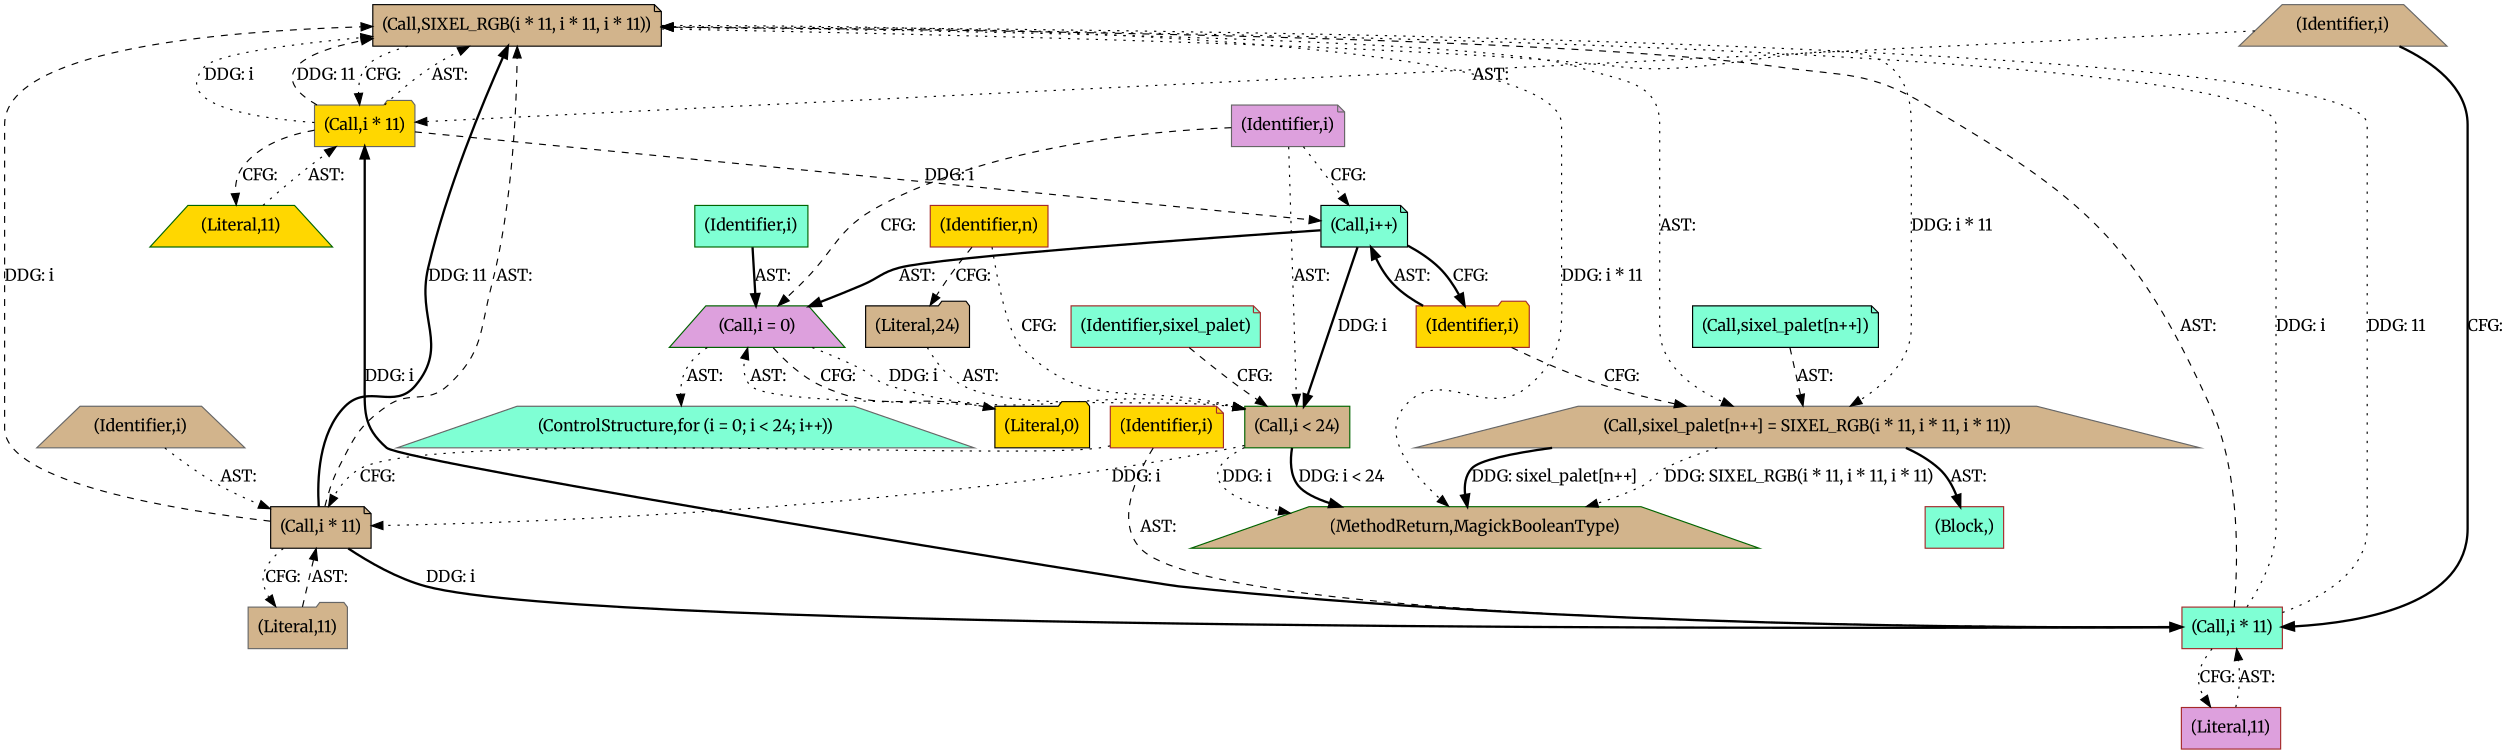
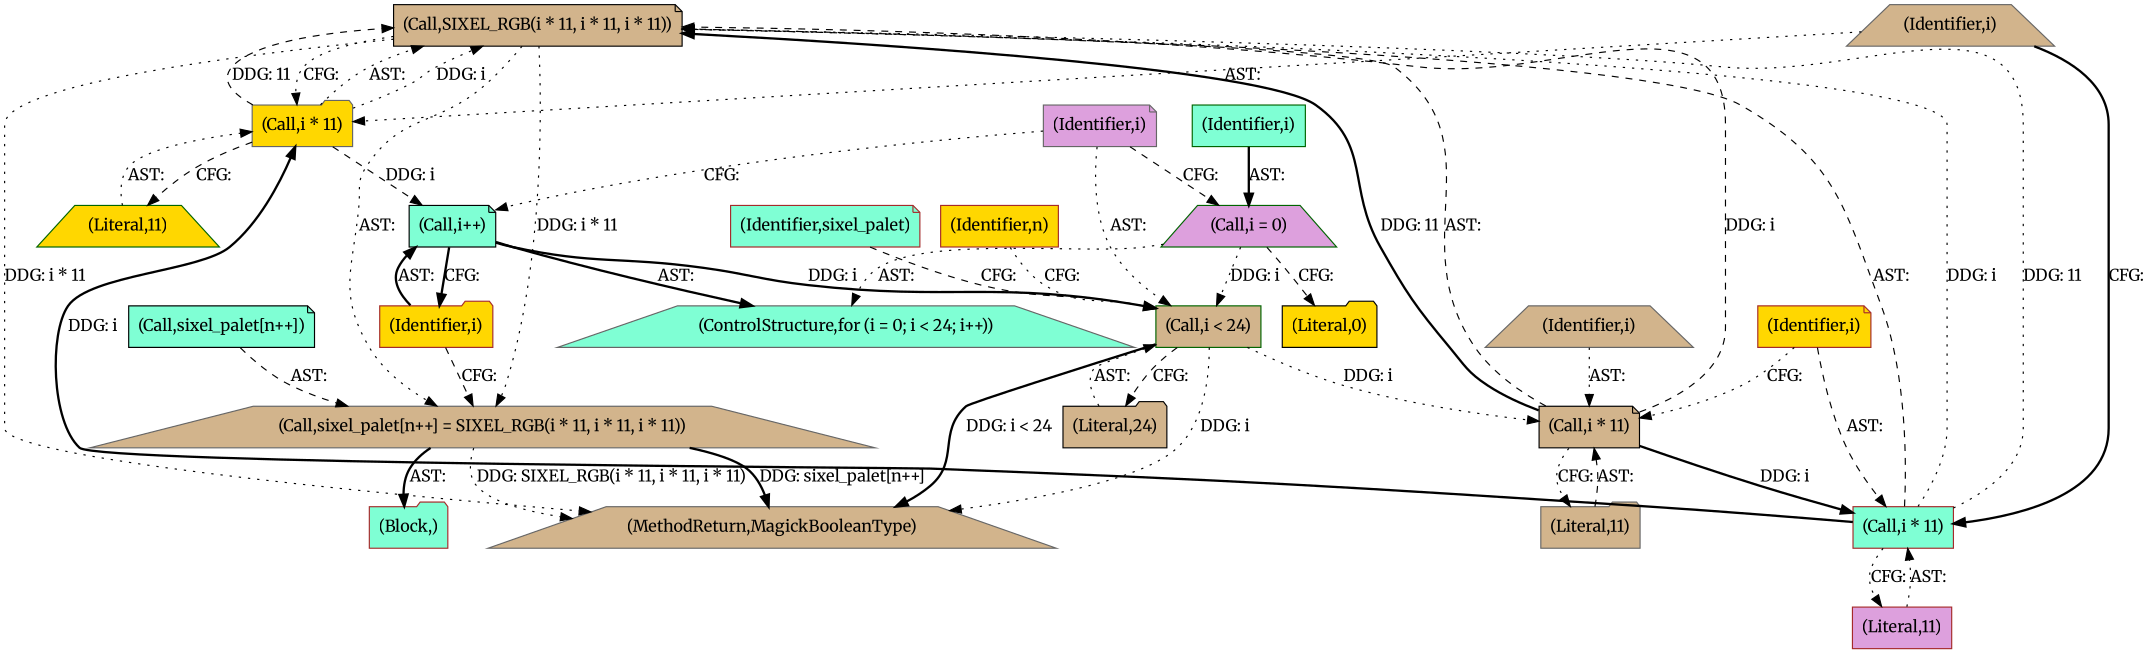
(1067, 249) -> (618, 275)
(953, 271) -> (1152, 369)
(837, 400) -> none
(1475, 527) -> (772, 527)
(1964, 527) -> (409, 527)
